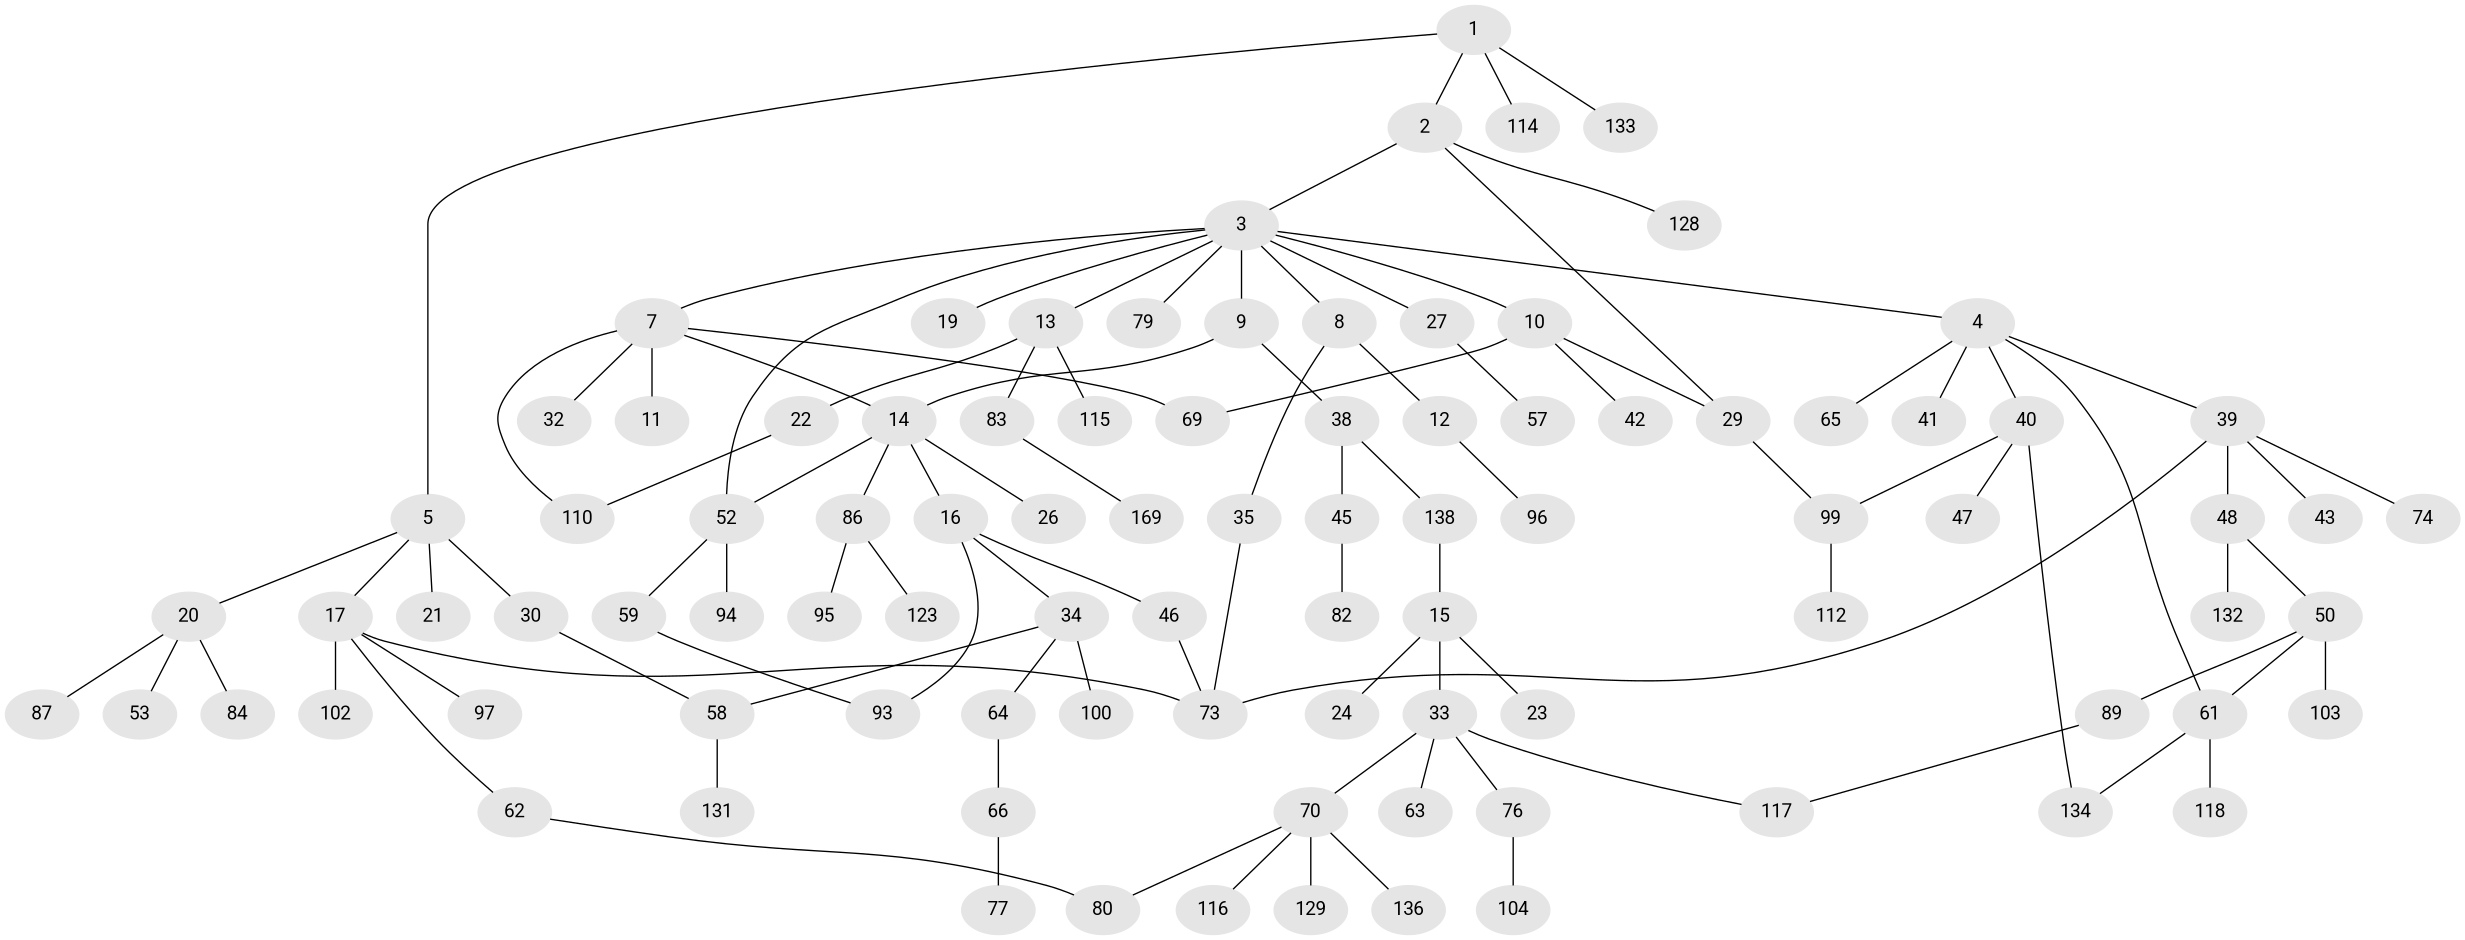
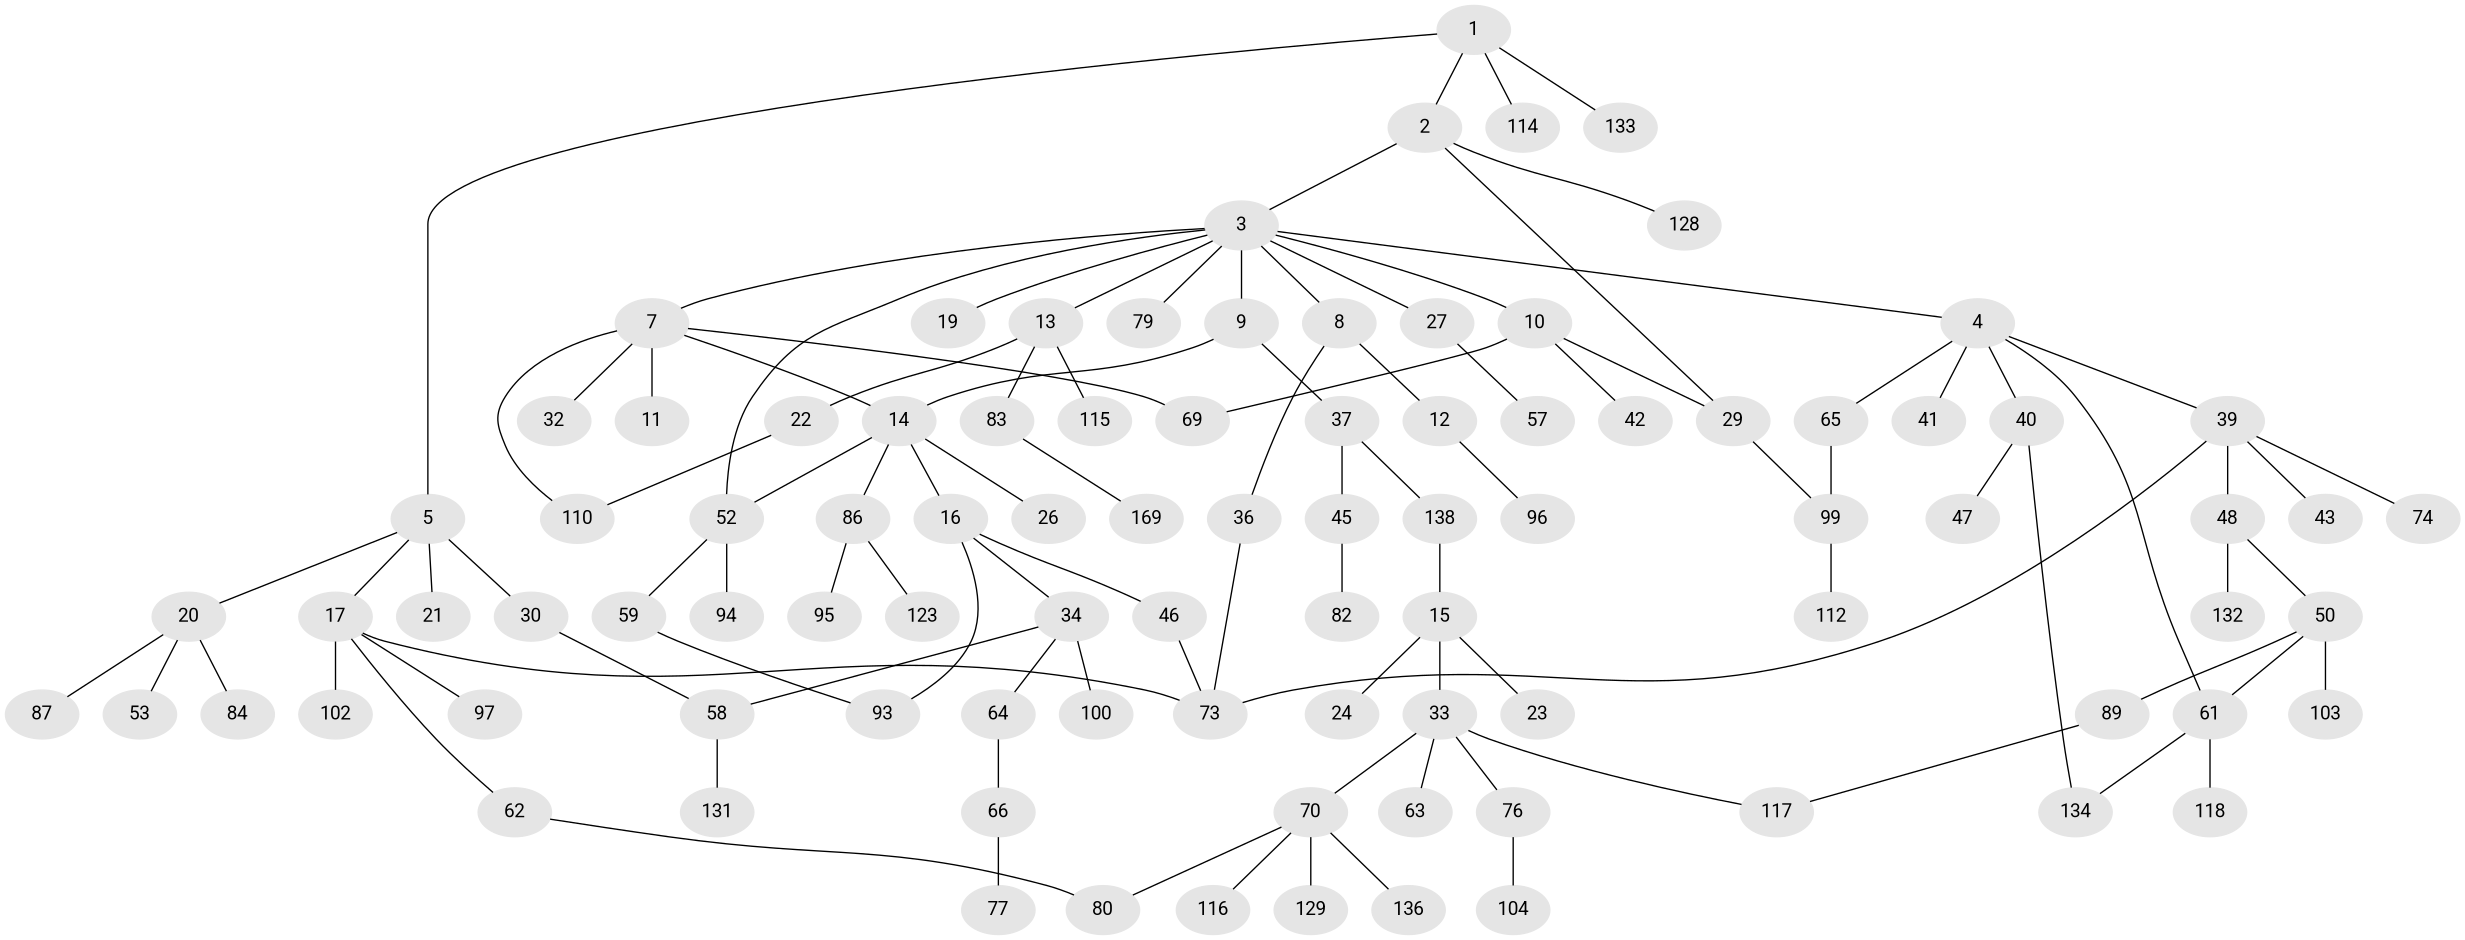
(1342, 421) -> (1342, 421)
(1929, 470) -> (1831, 470)
(1244, 519) -> (1244, 519)
